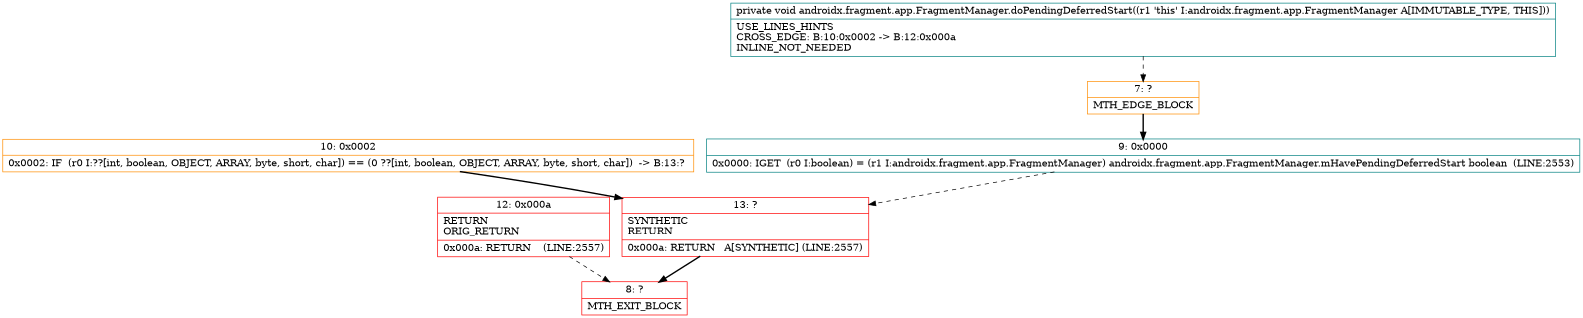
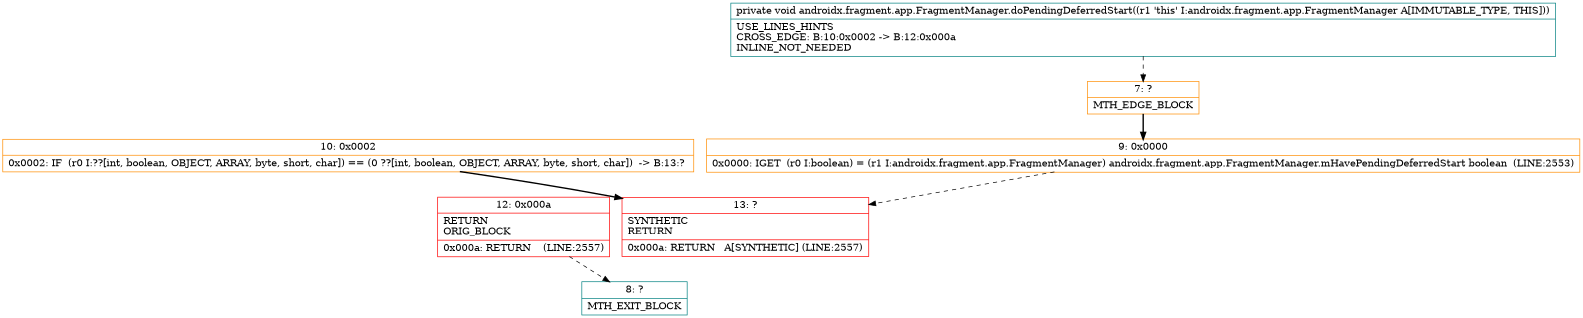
(1143, 156) -> (1143, 156)
(481, 231) -> (477, 231)
(683, 267) -> none
(634, 298) -> (634, 298)
